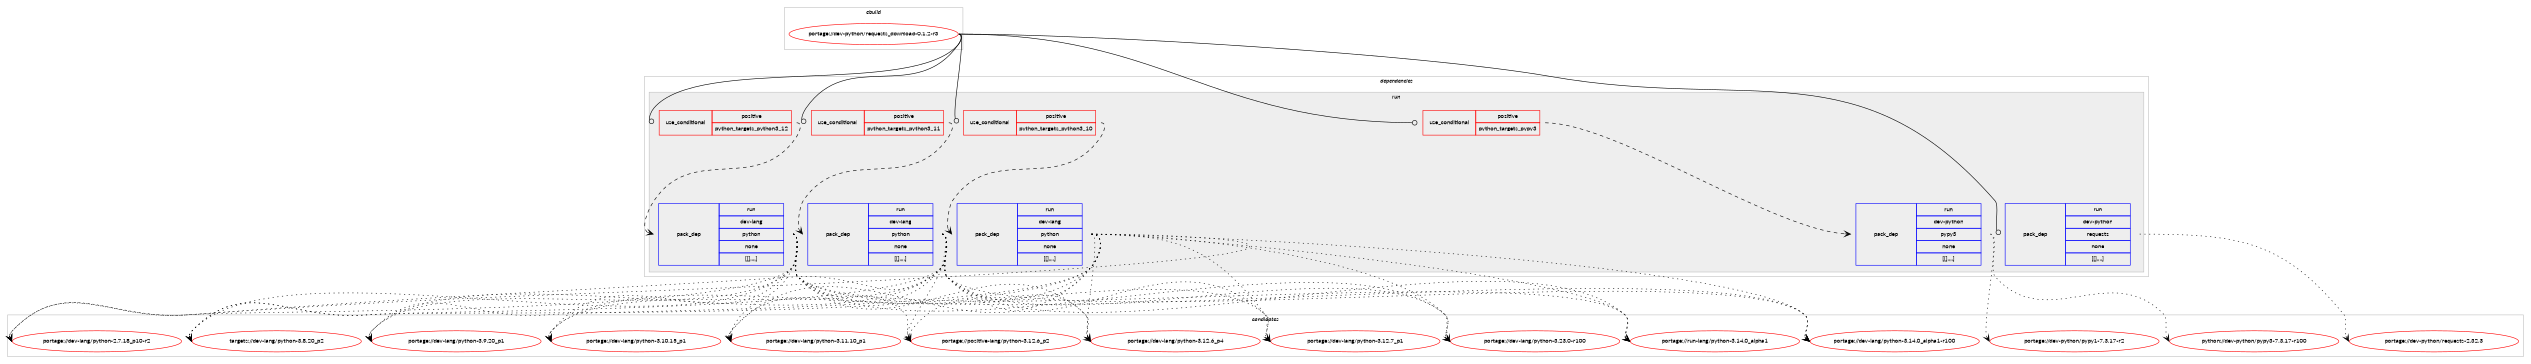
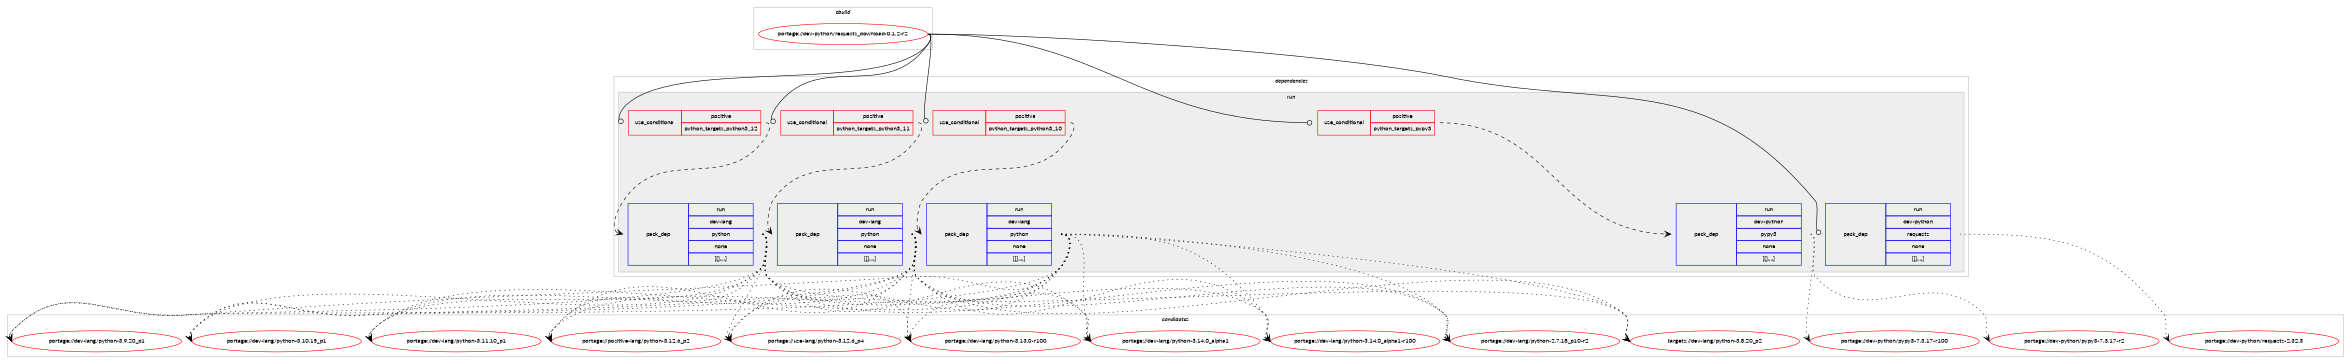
(874, 34) -> (843, 34)
(1176, 341) -> (816, 341)
(1355, 341) -> none
(1535, 341) -> (996, 341)
(1715, 341) -> (1176, 341)
(2074, 341) -> (2074, 341)
(2254, 341) -> (1895, 341)
